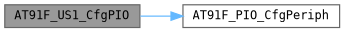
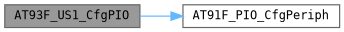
(72, 16) -> (72, 16)
